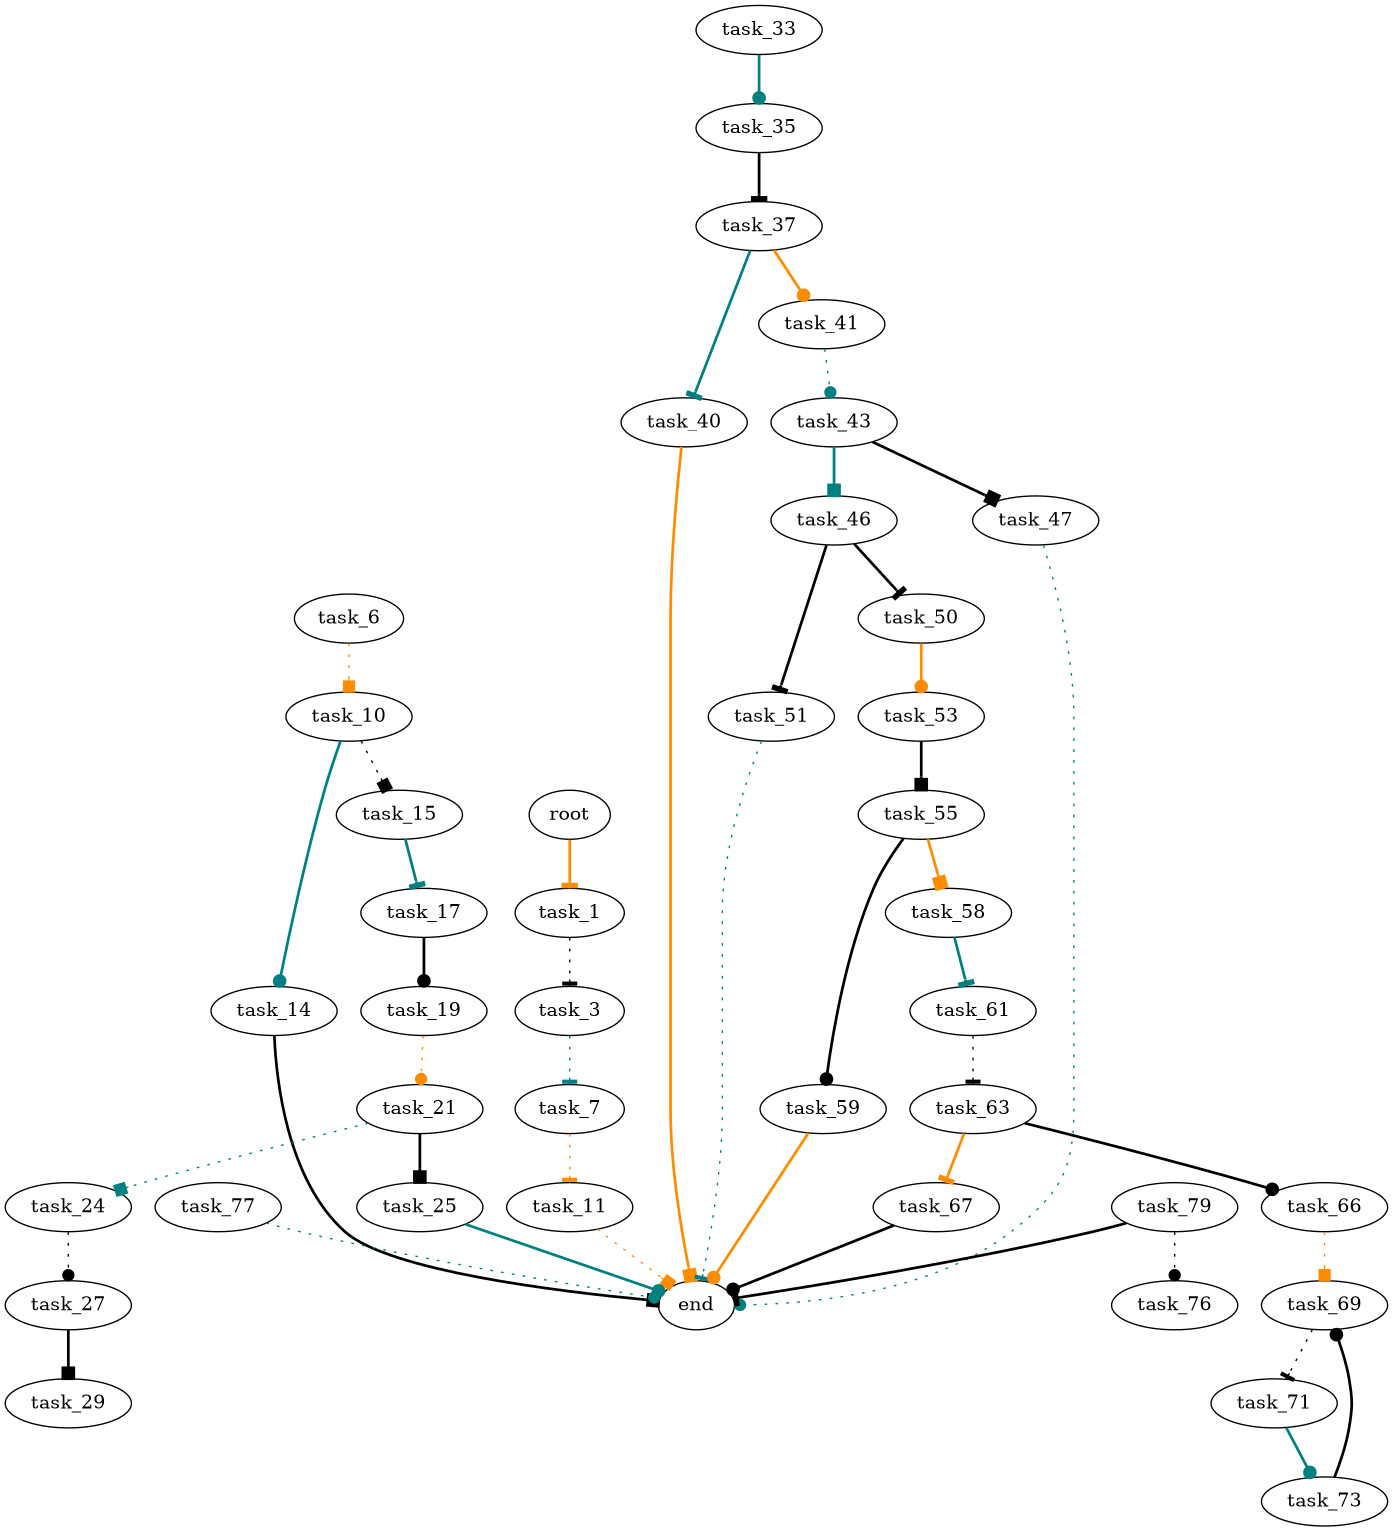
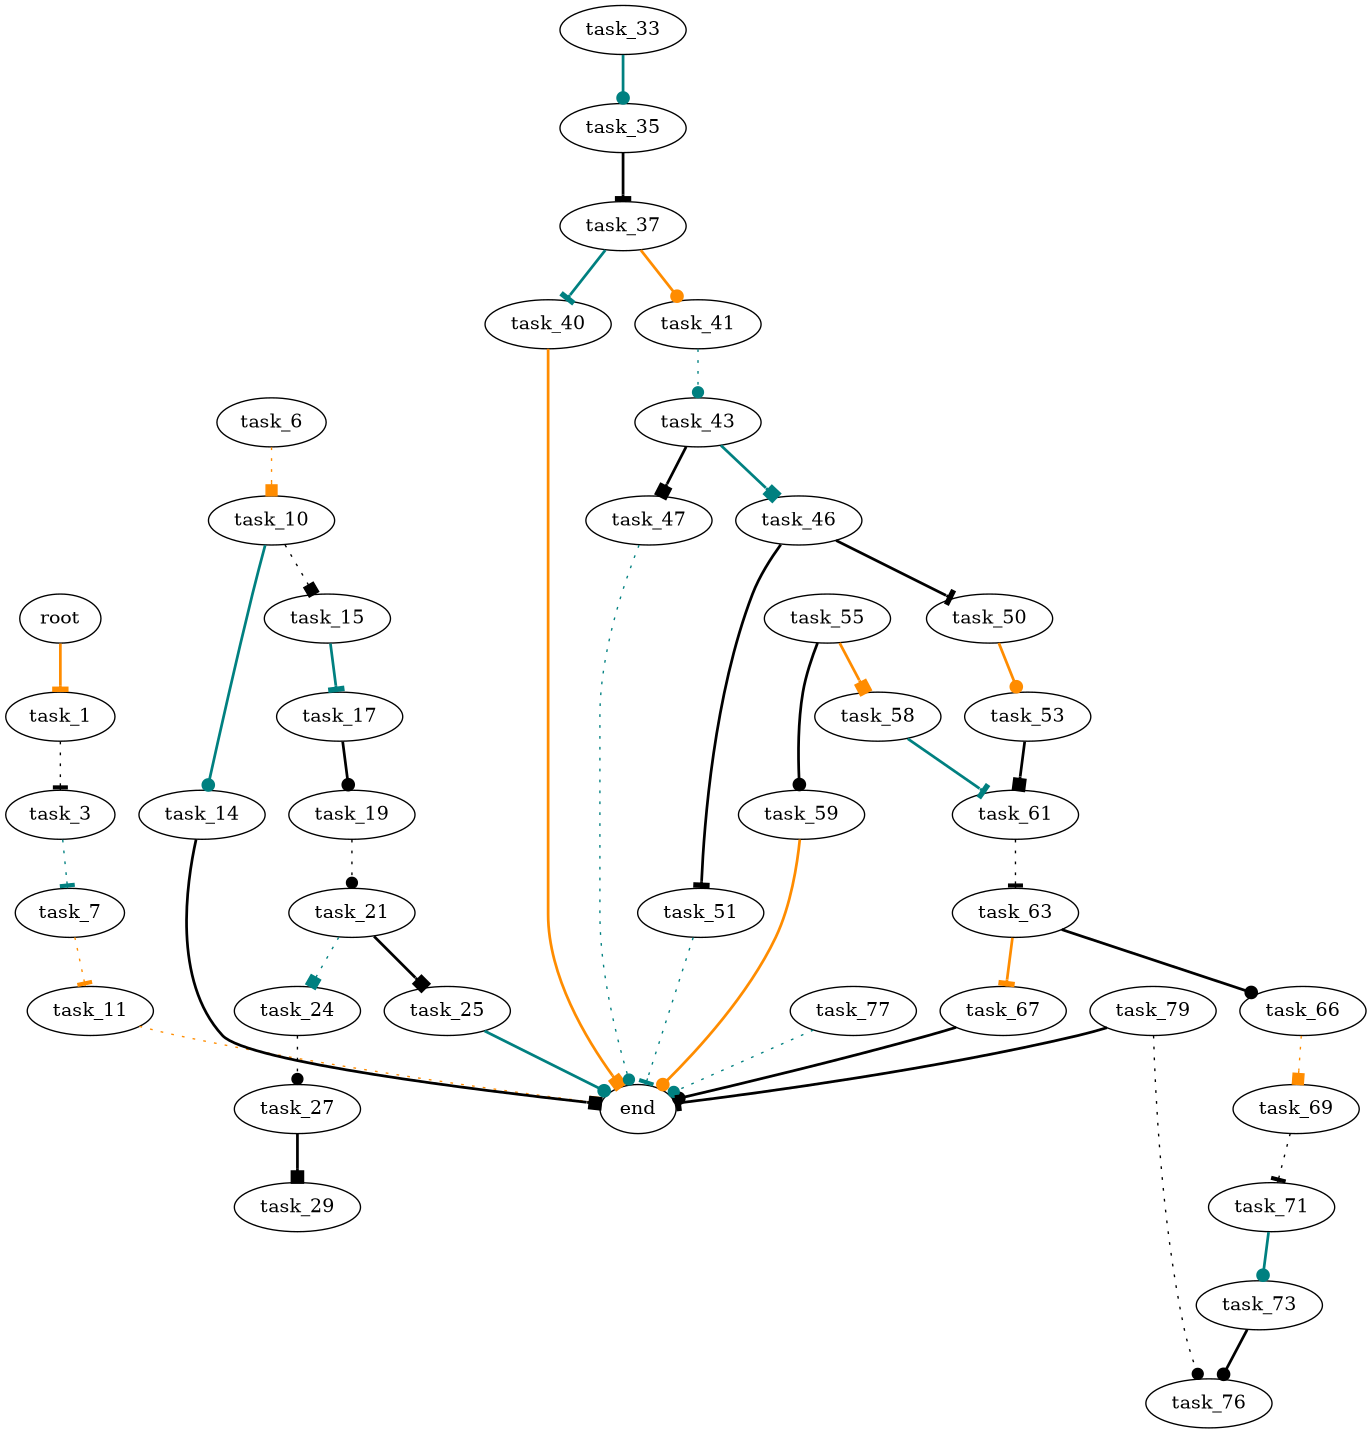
(921, 759) -> (1022, 759)
(422, 1055) -> (352, 858)
(1352, 1409) -> (1237, 1349)
